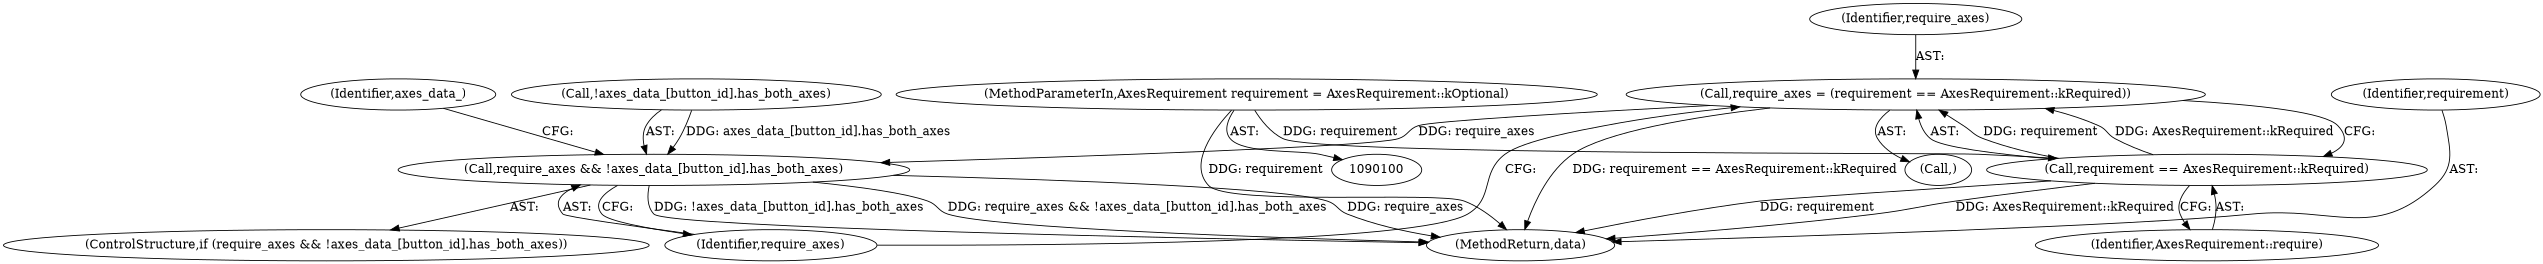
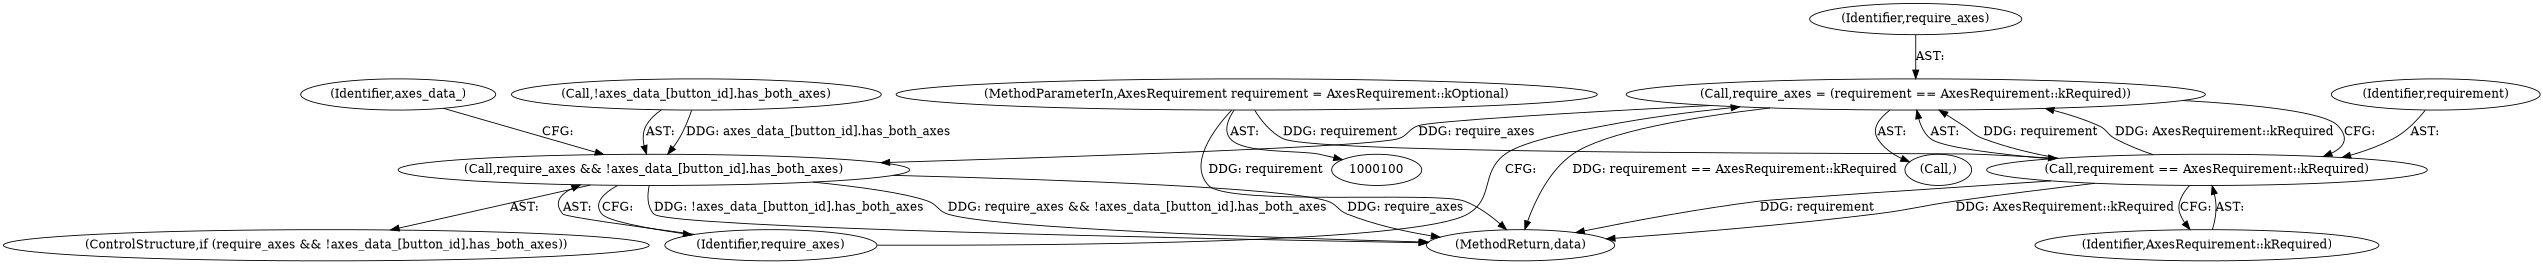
(1377, 170) -> (1377, 170)
(2073, 225) -> (2392, 139)
(2207, 245) -> (2207, 245)
